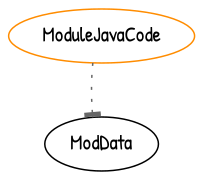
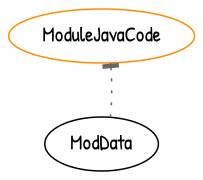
(92, 86) -> (112, 94)
